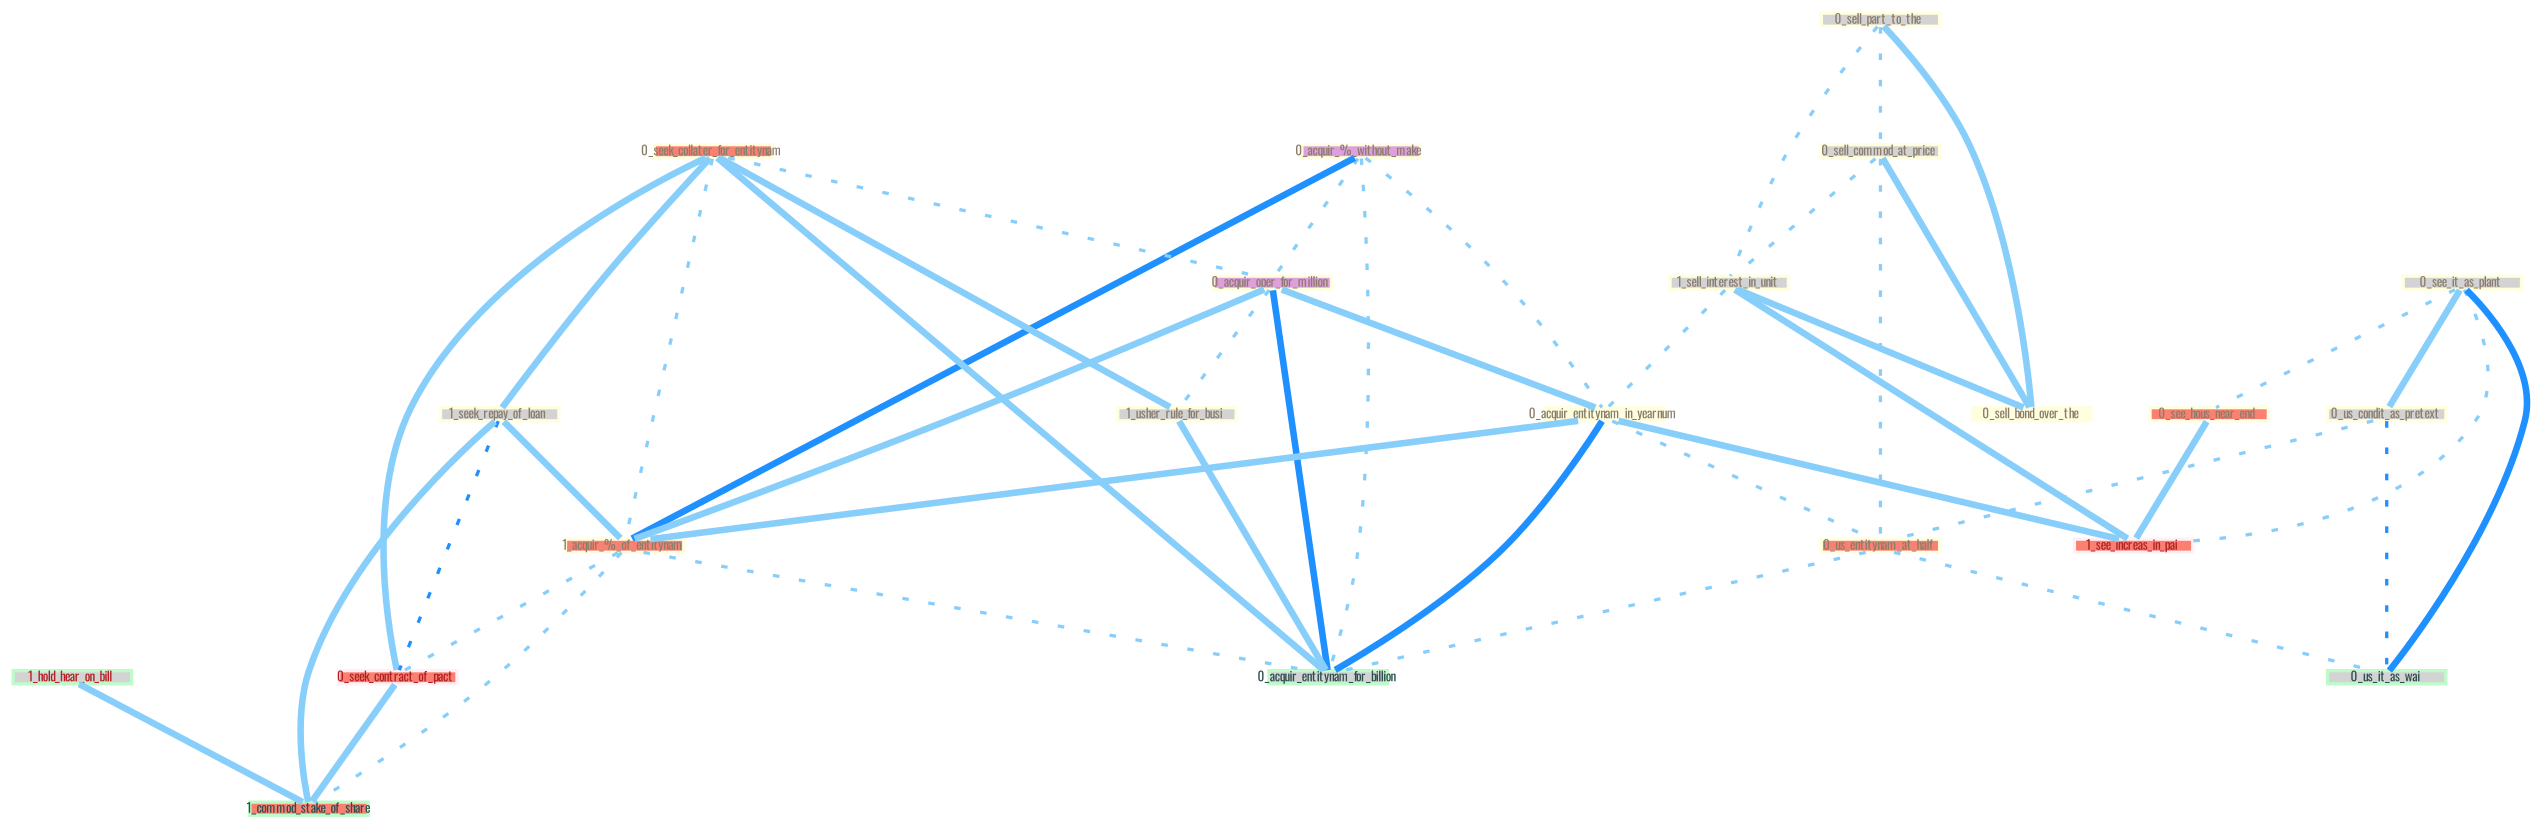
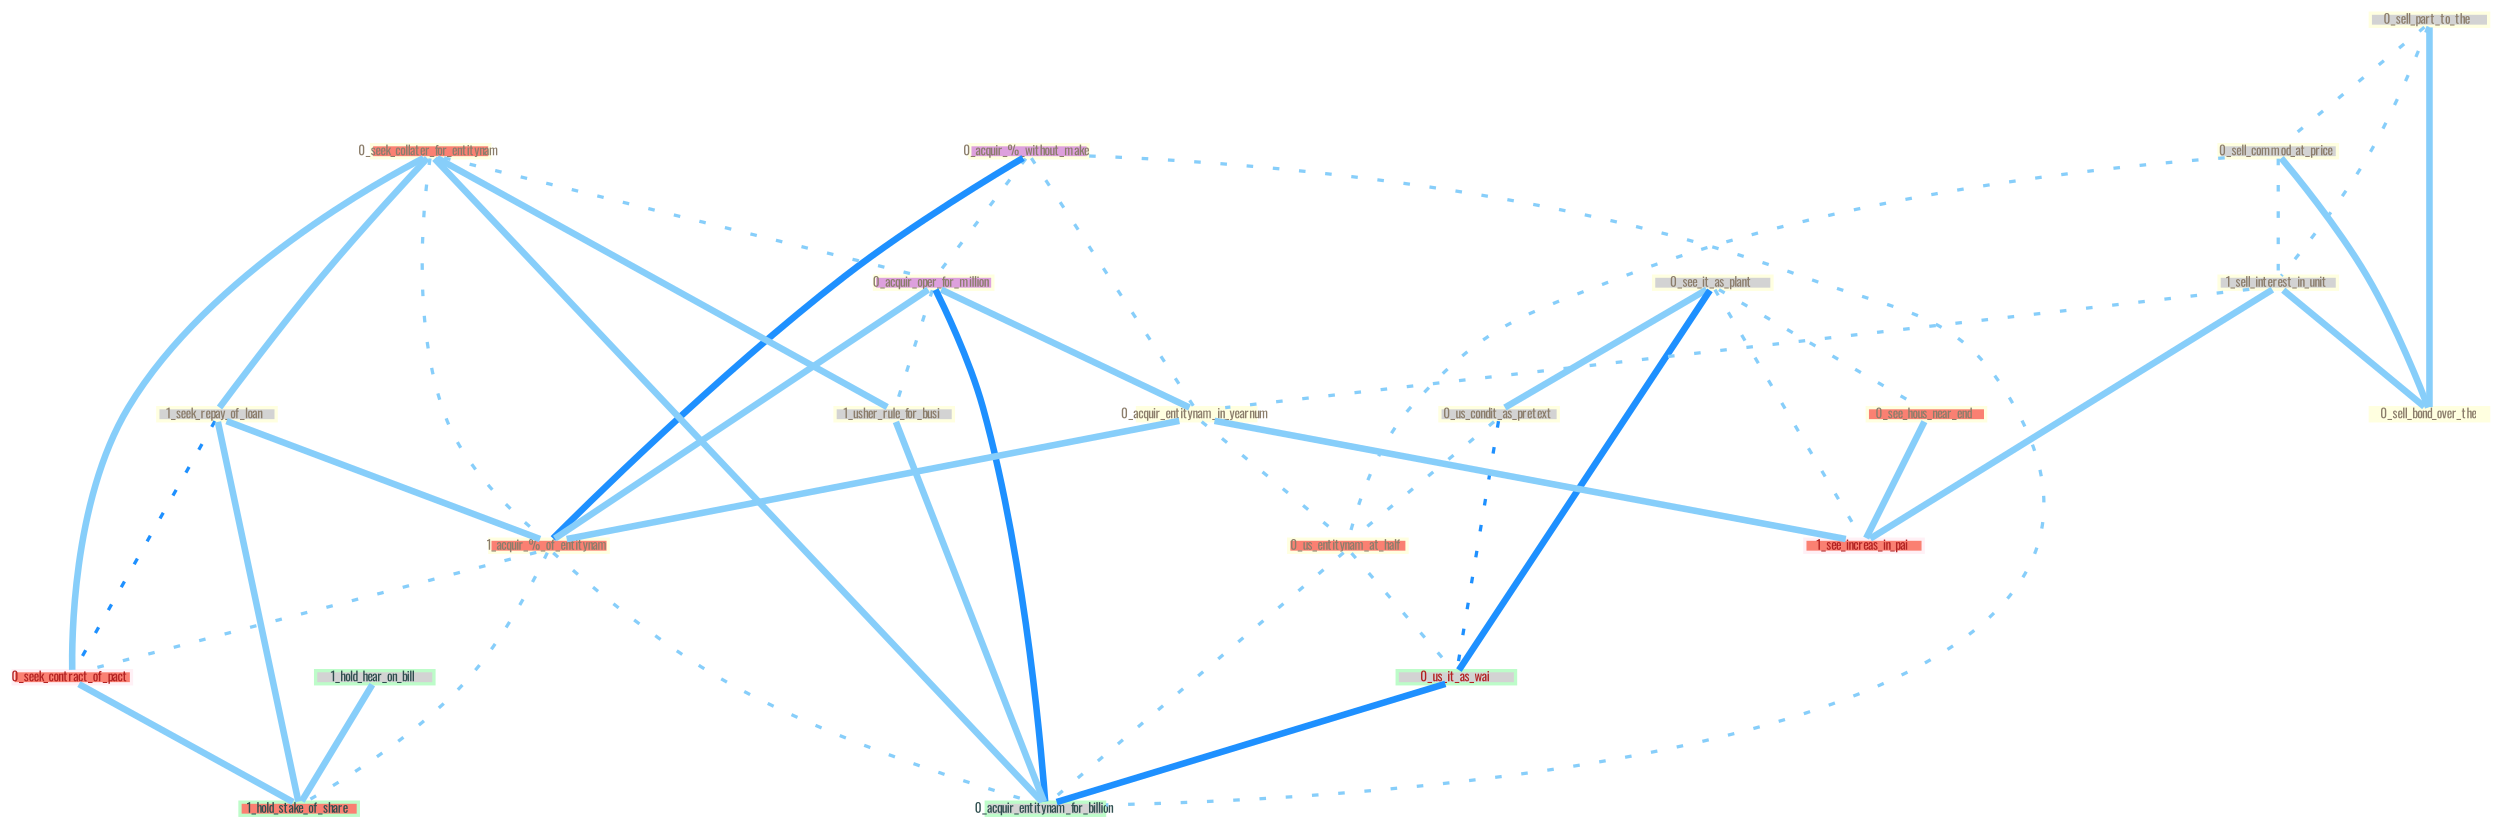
(1486, 564) -> (1251, 743)
(72, 677) -> (375, 677)
(2387, 677) -> (1456, 677)
(309, 809) -> (299, 809)
